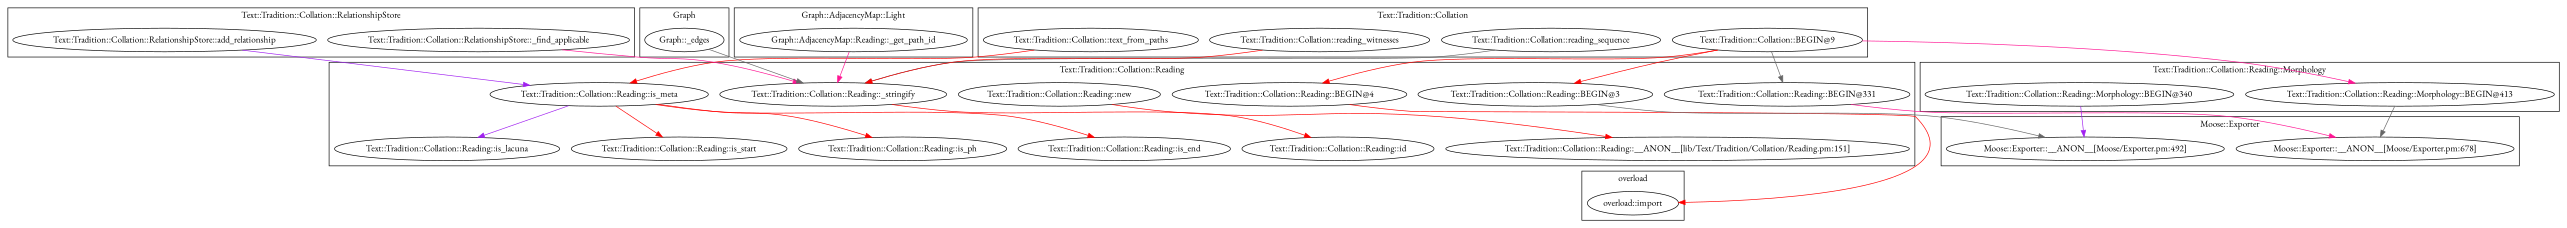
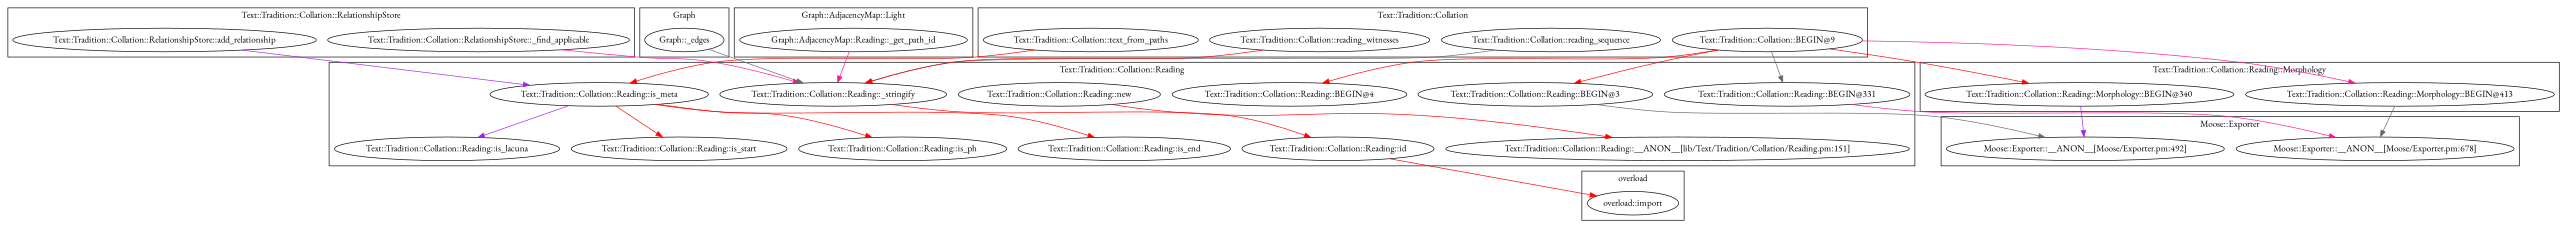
none -> (1941, 66)
(1923, 129) -> (1490, 177)
